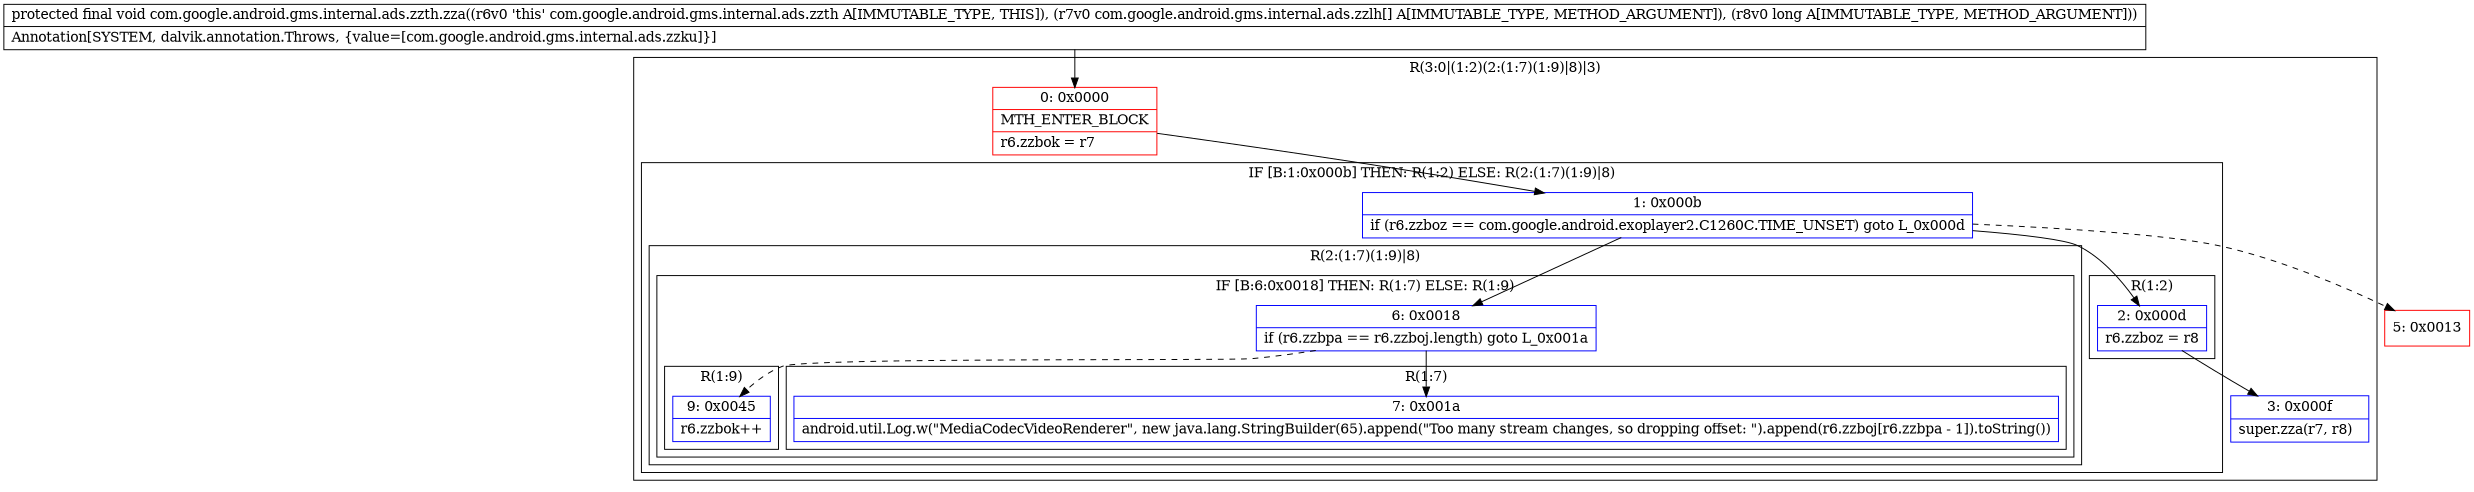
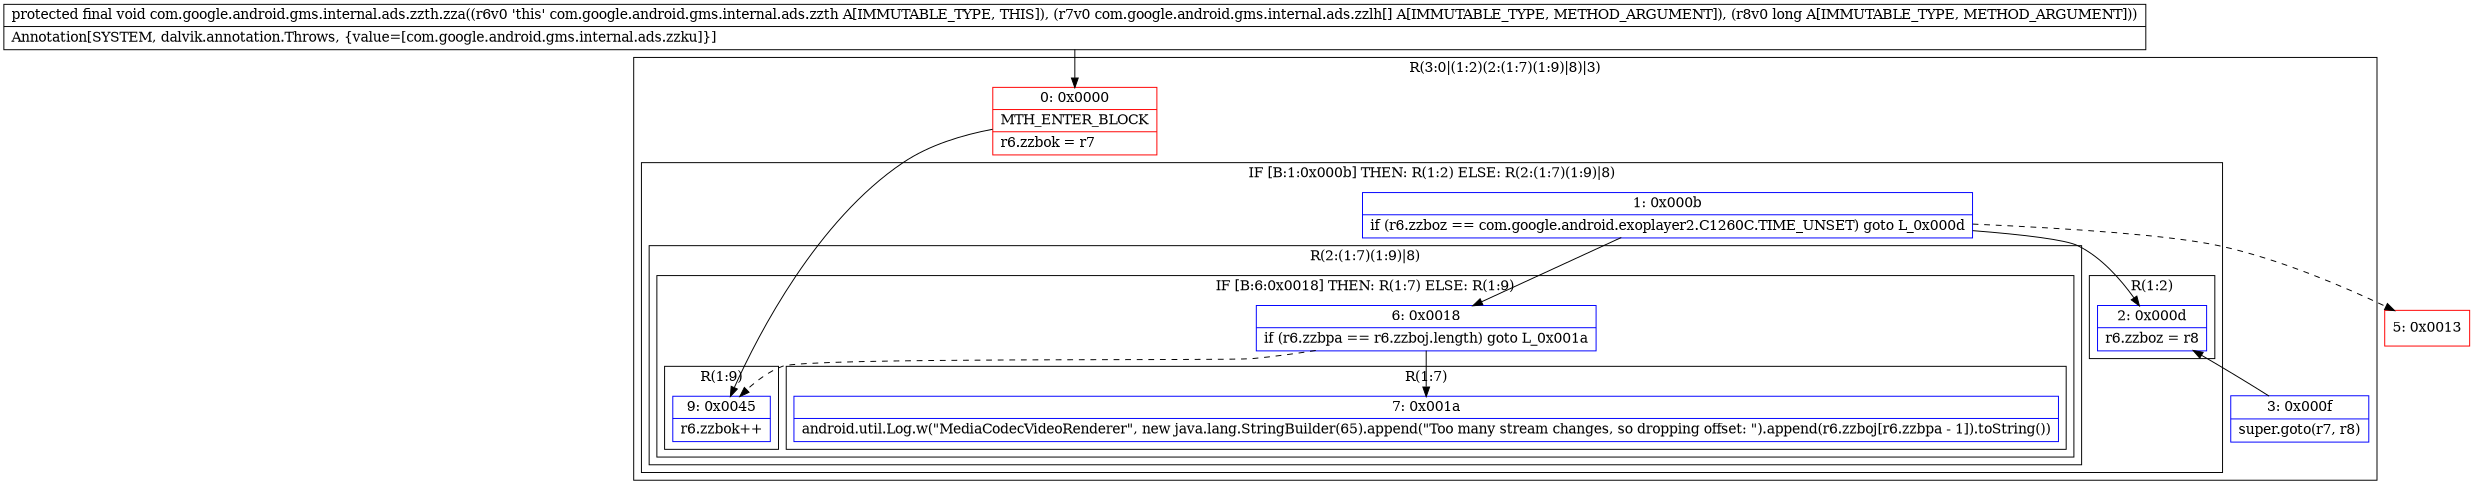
(1318, 156) -> (834, 226)
(2215, 371) -> (2235, 375)
(2295, 430) -> (2300, 430)
